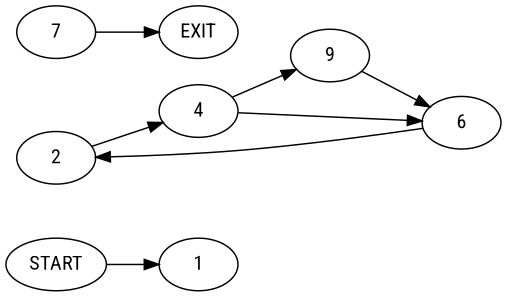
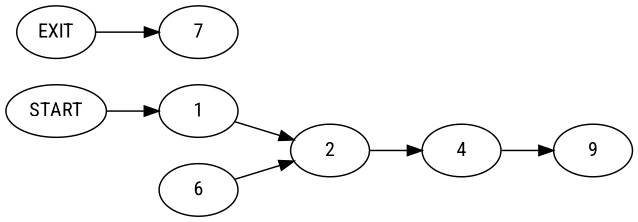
(120, 32) -> (120, 32)
(389, 86) -> none
(323, 117) -> none
none -> (257, 129)
